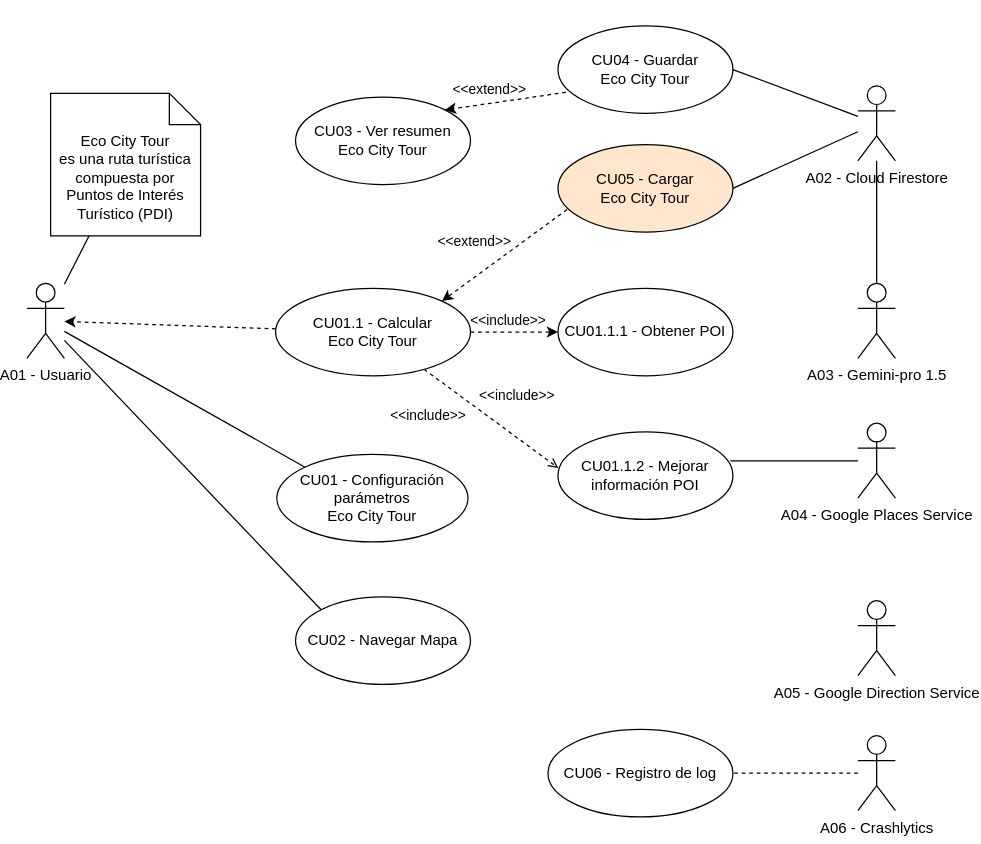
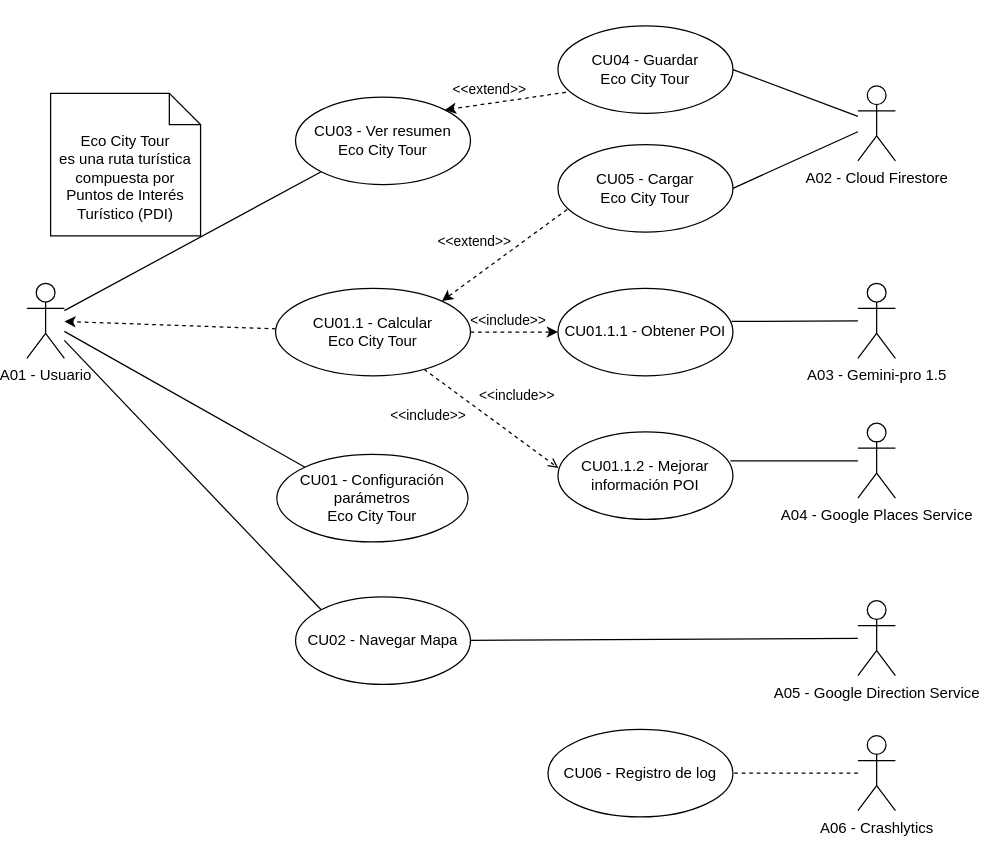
(646, 188) -> (646, 188)
(877, 222) -> (795, 321)
(77, 260) -> (194, 241)
none -> (665, 639)
